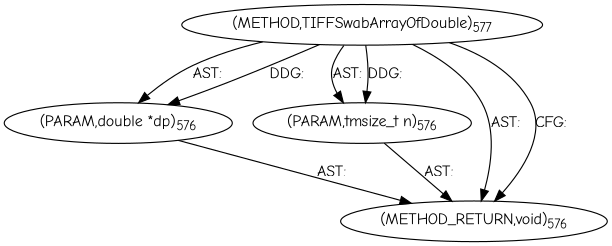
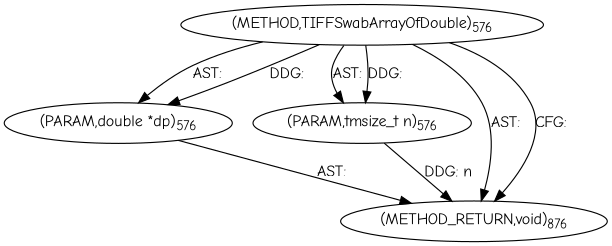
(482, 23) -> (482, 23)
(442, 172) -> (449, 172)
(558, 220) -> (558, 220)
